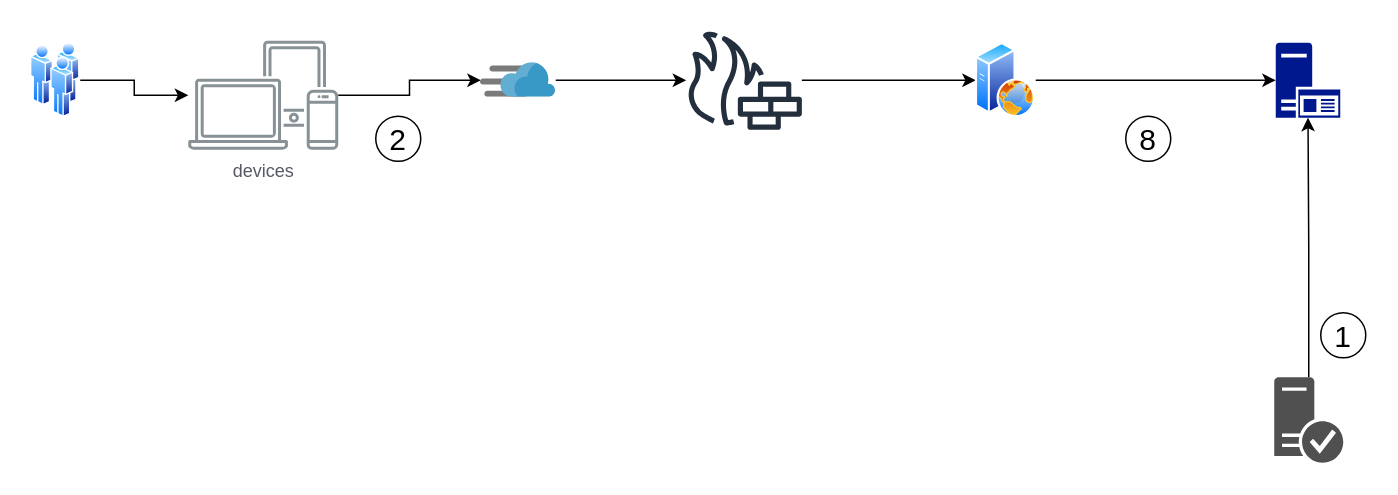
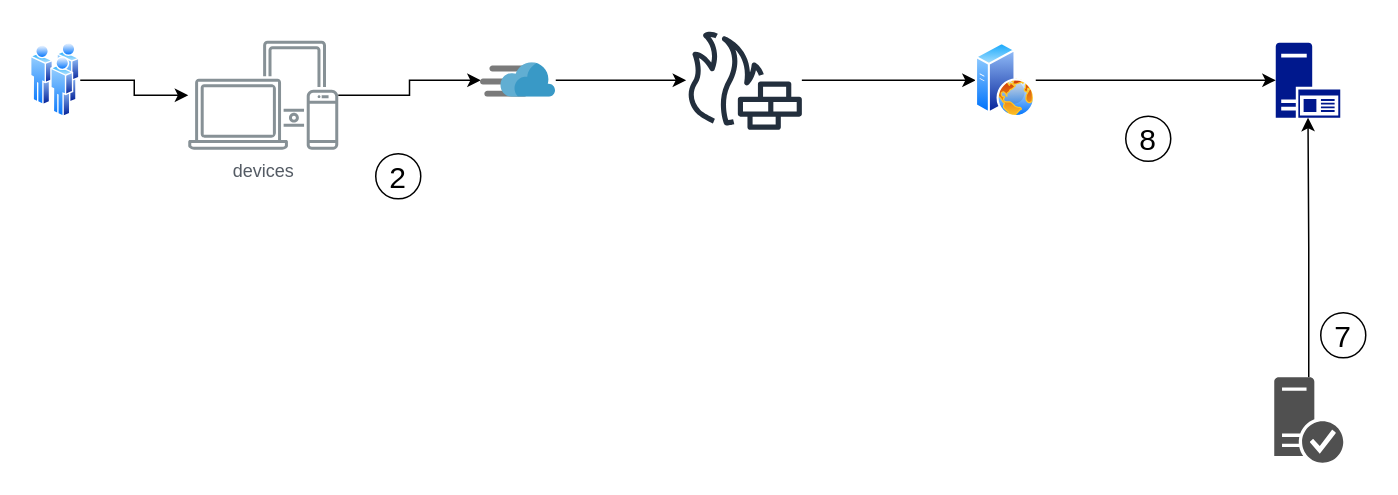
(398, 139) -> (398, 176)
(1343, 335) -> (1343, 335)
